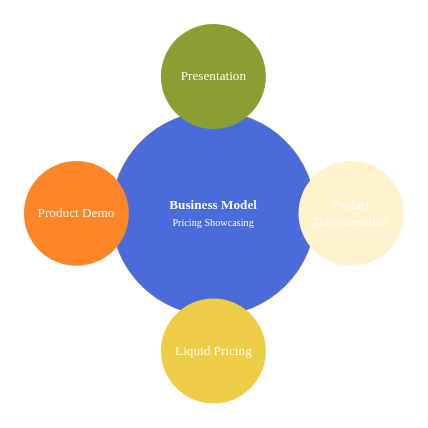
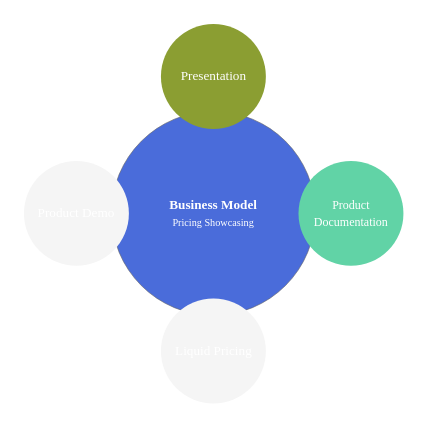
(76, 213) -> (76, 213)
(351, 213) -> (351, 213)
(213, 351) -> (213, 351)
